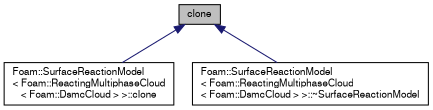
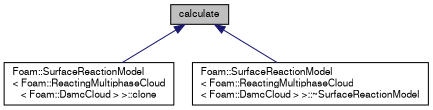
(200, 14) -> (200, 14)
